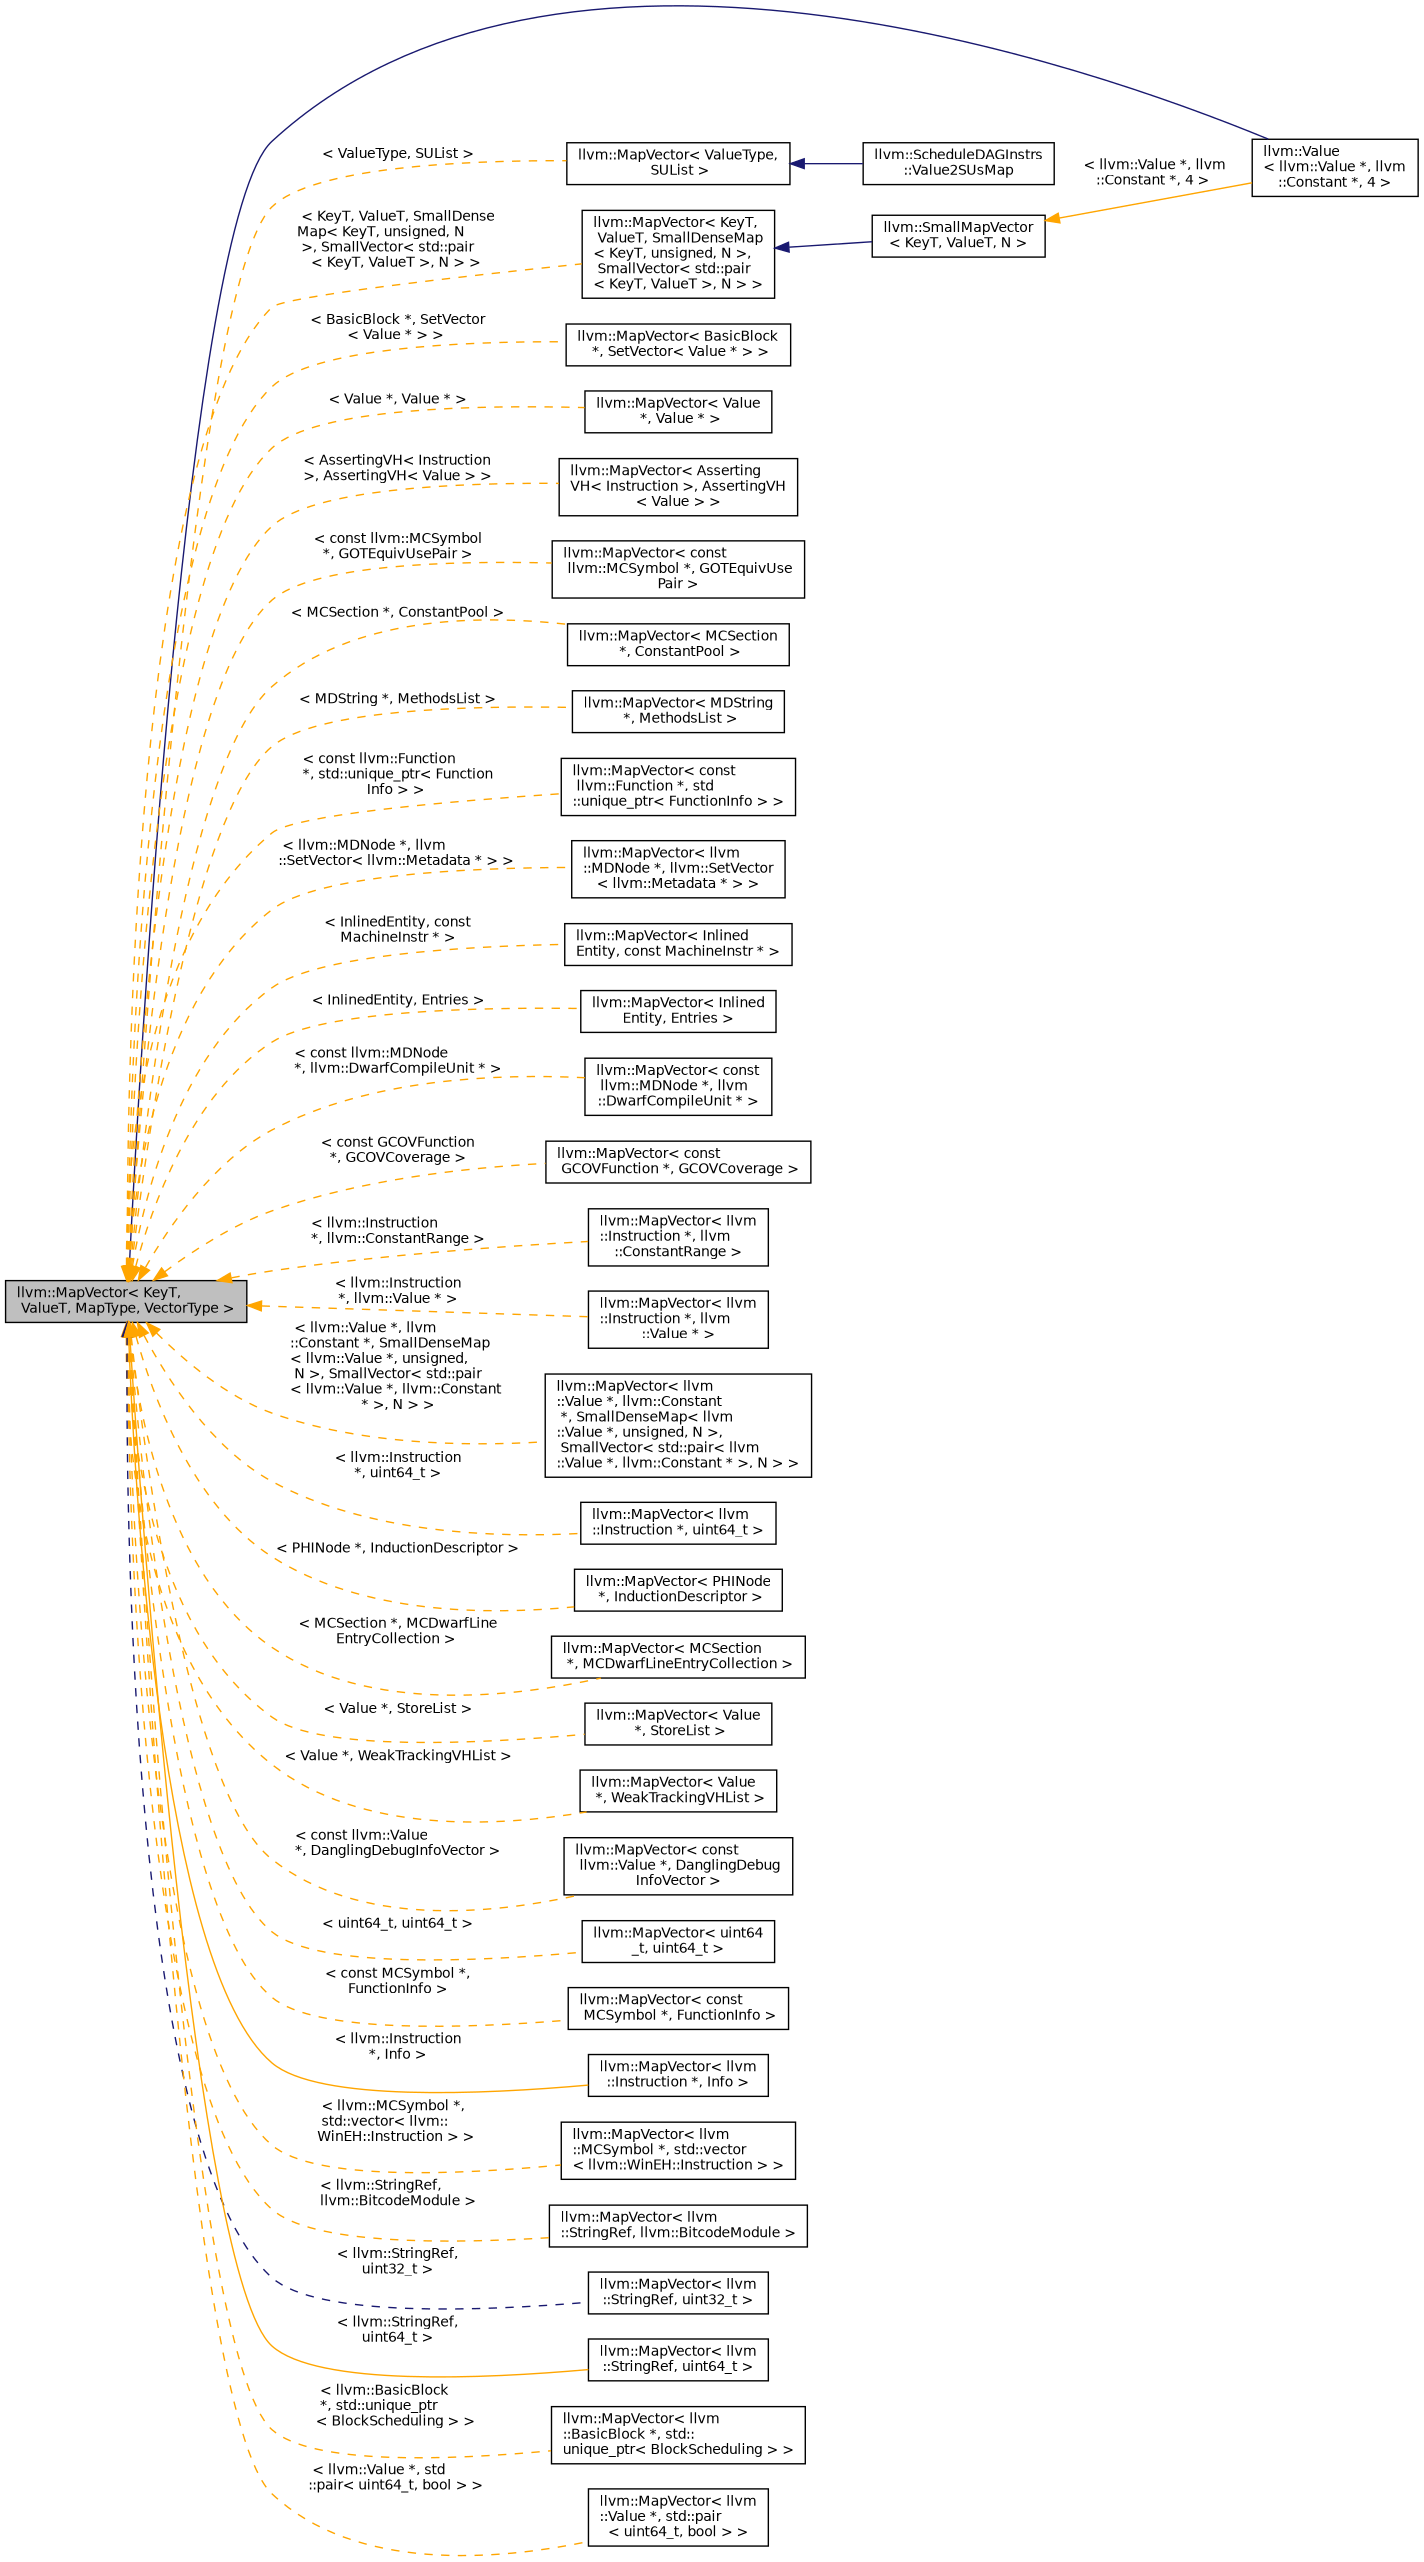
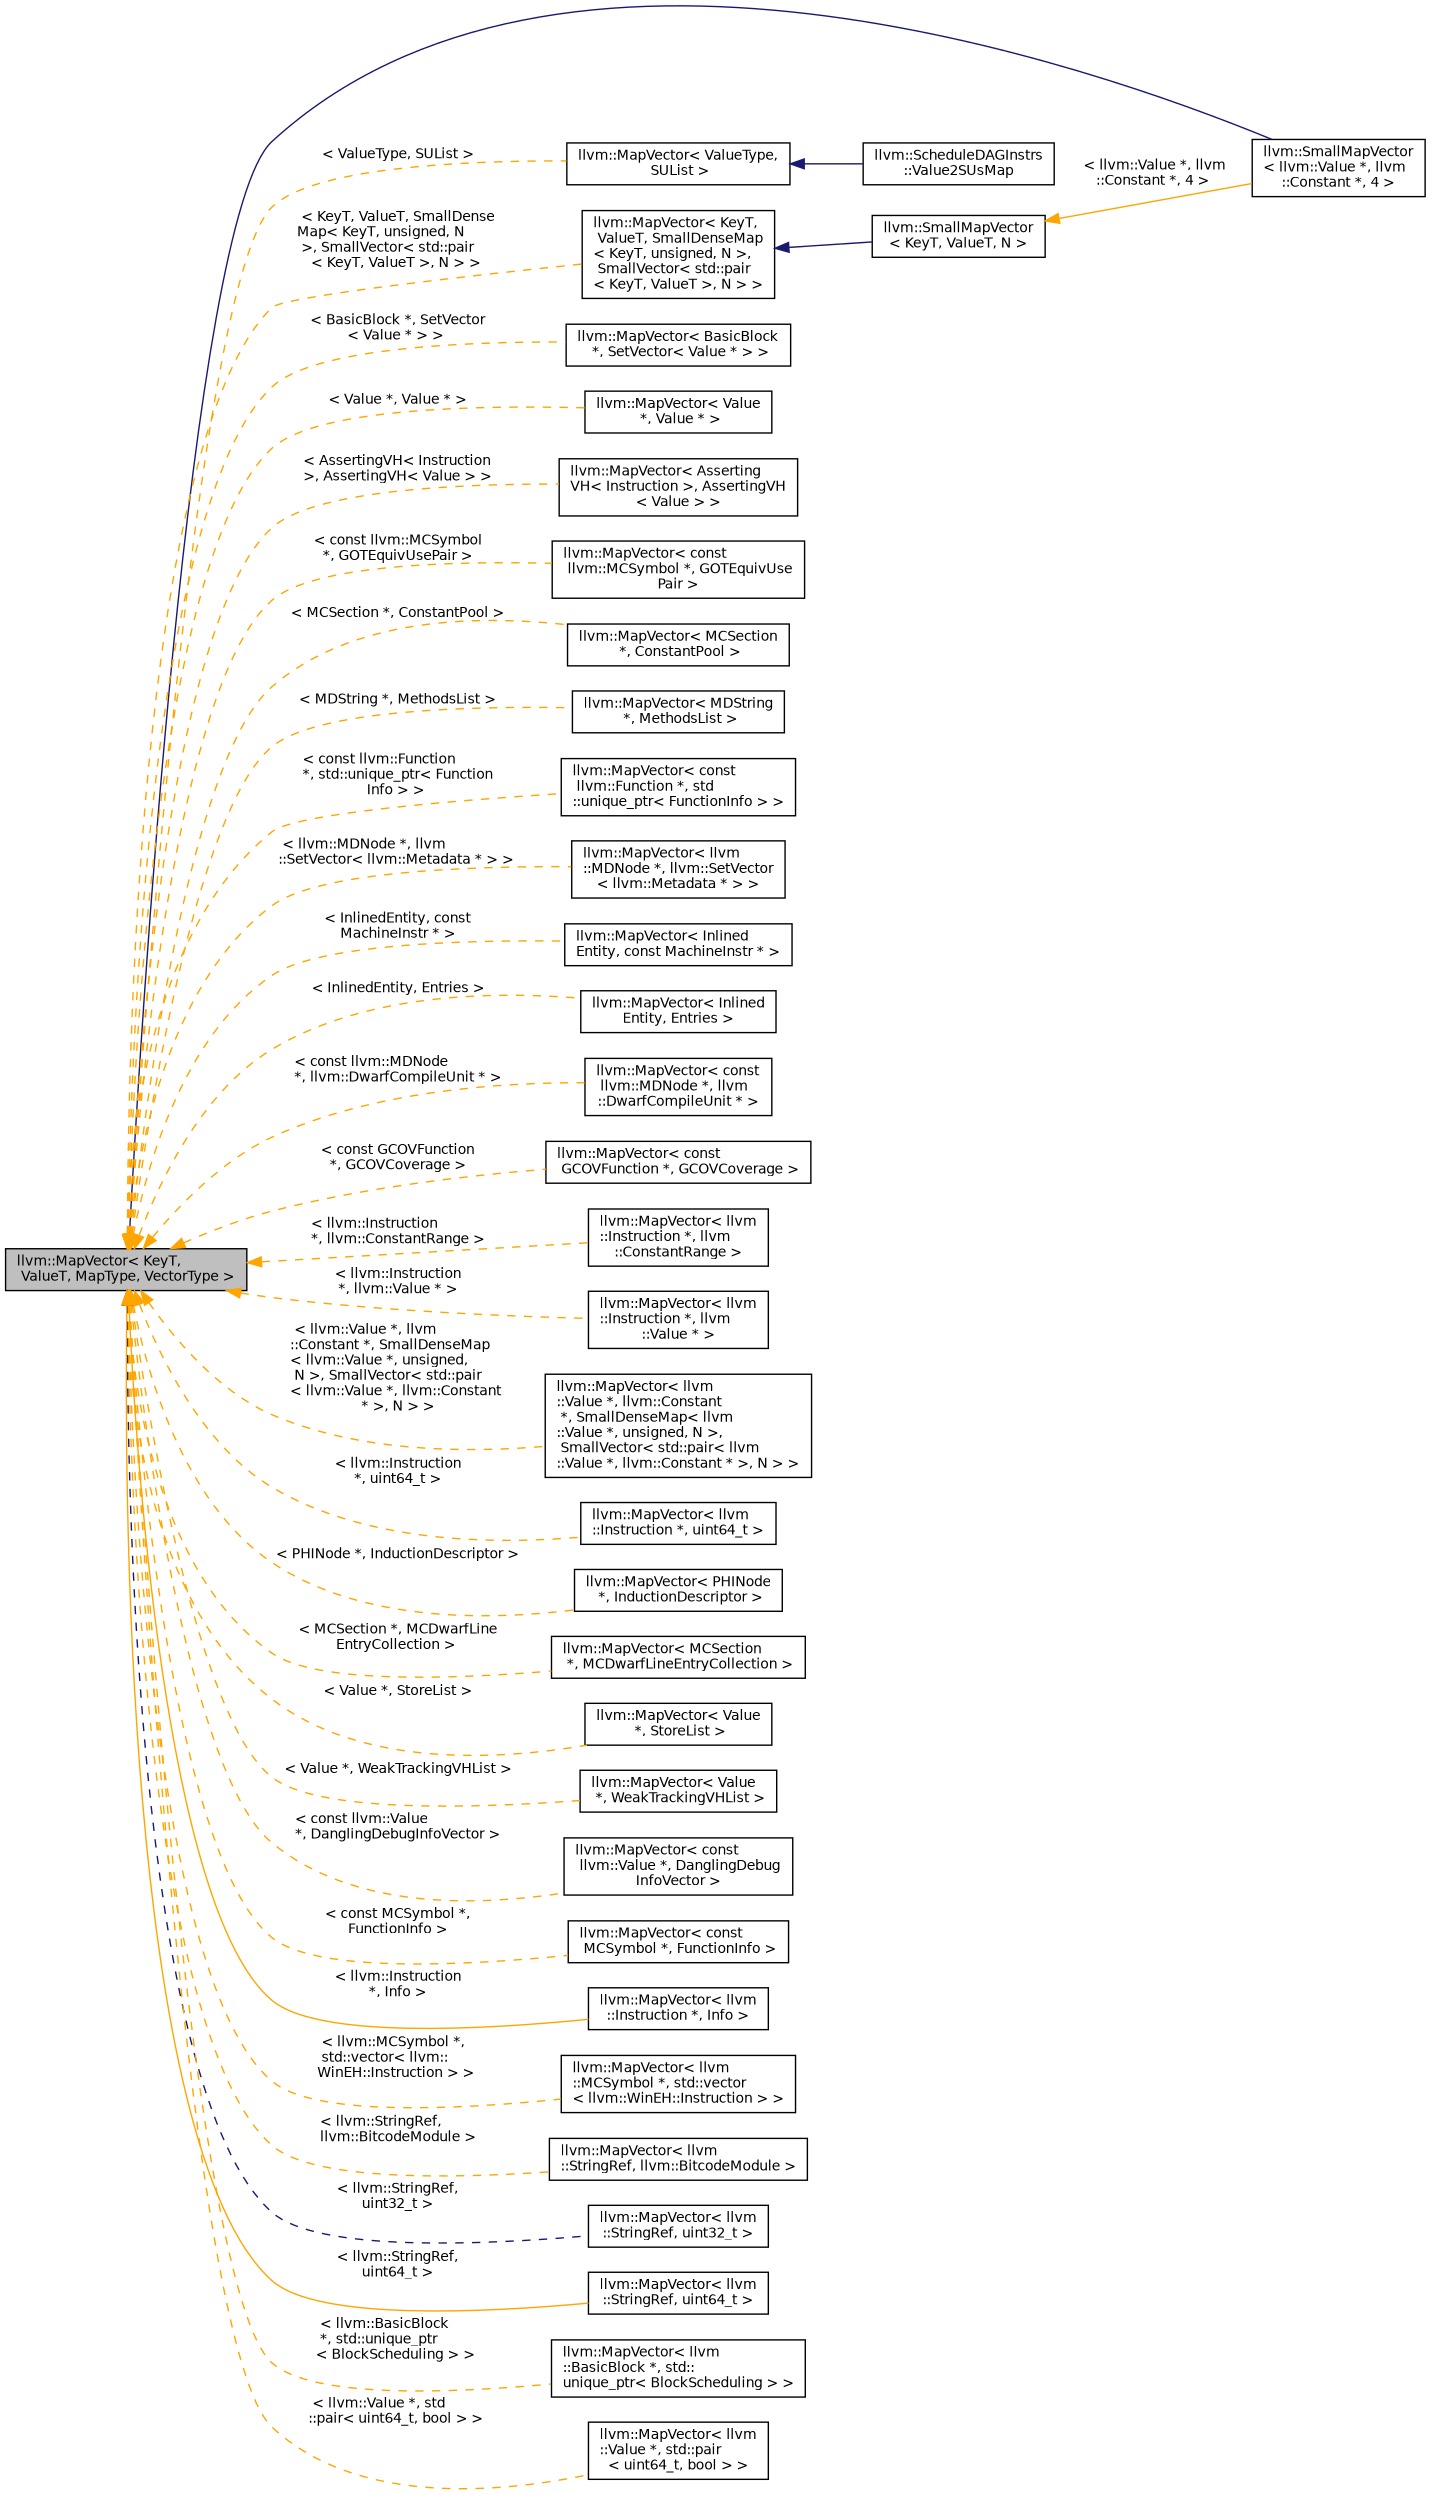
(1335, 168) -> (1339, 168)
(678, 1942) -> none
